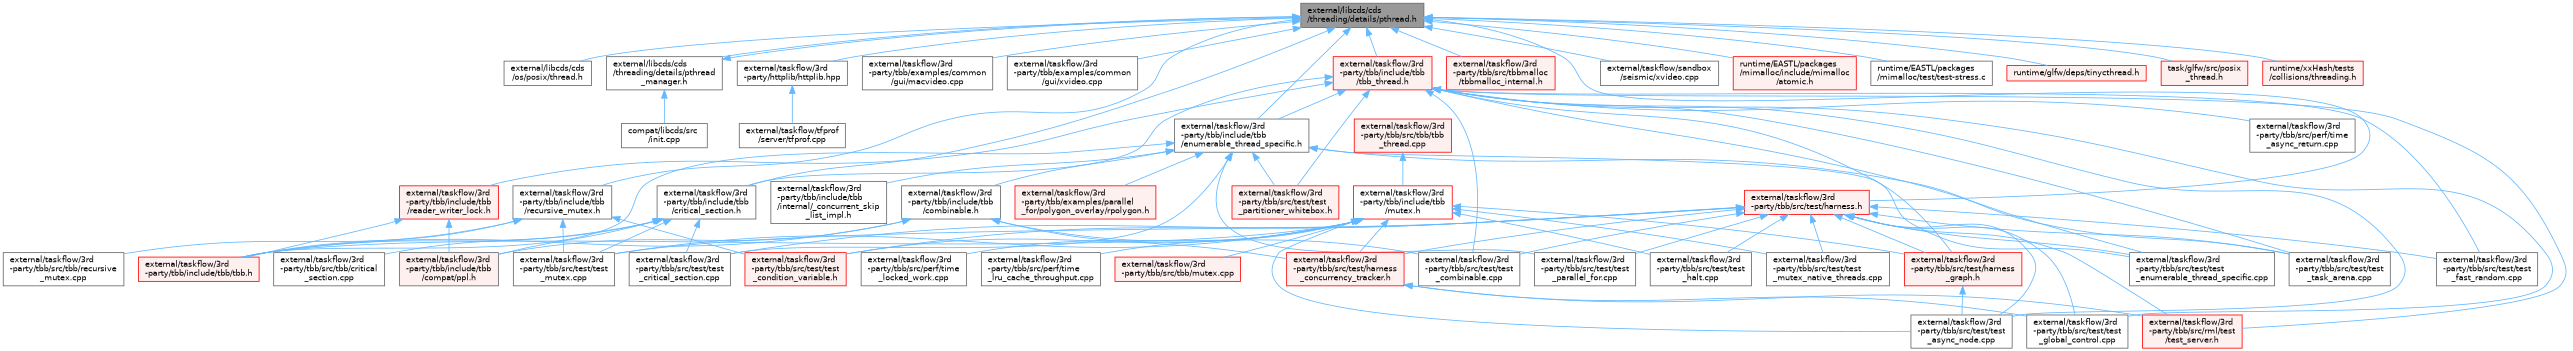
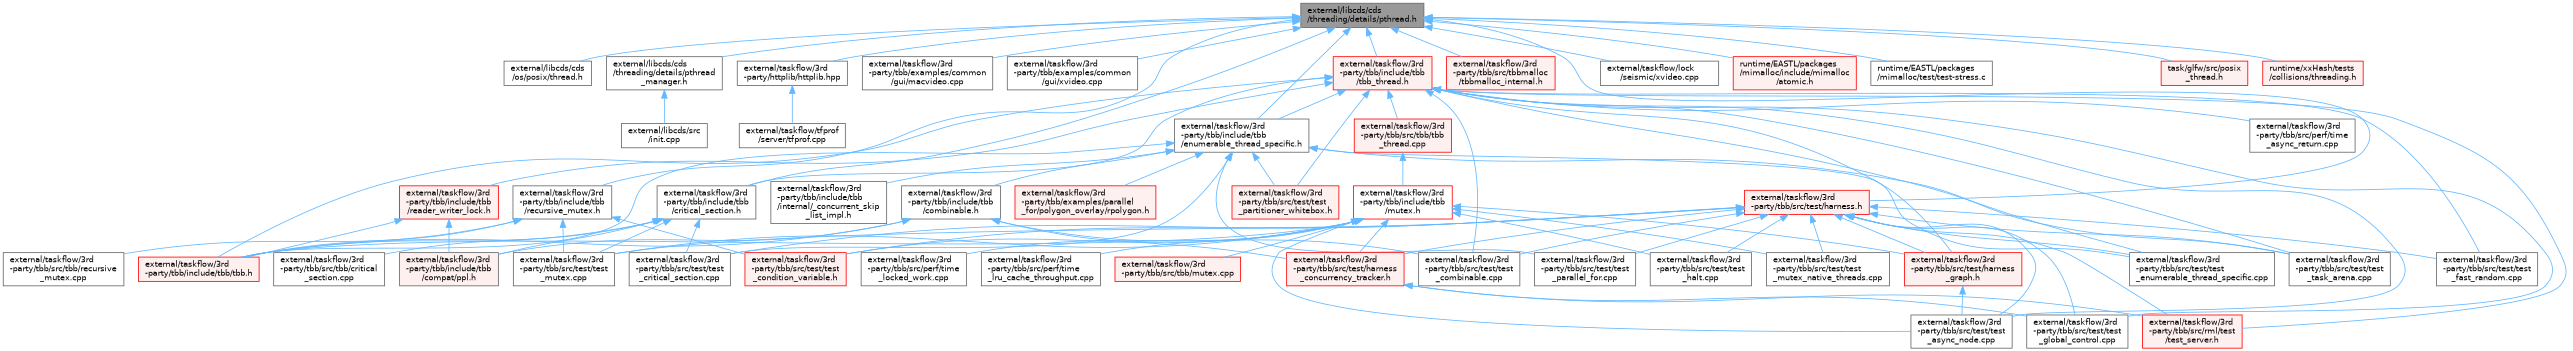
(1015, 28) -> none
(1660, 73) -> (1660, 73)
(2077, 73) -> none
none -> (1394, 108)
(664, 136) -> (664, 136)
none -> (906, 140)
